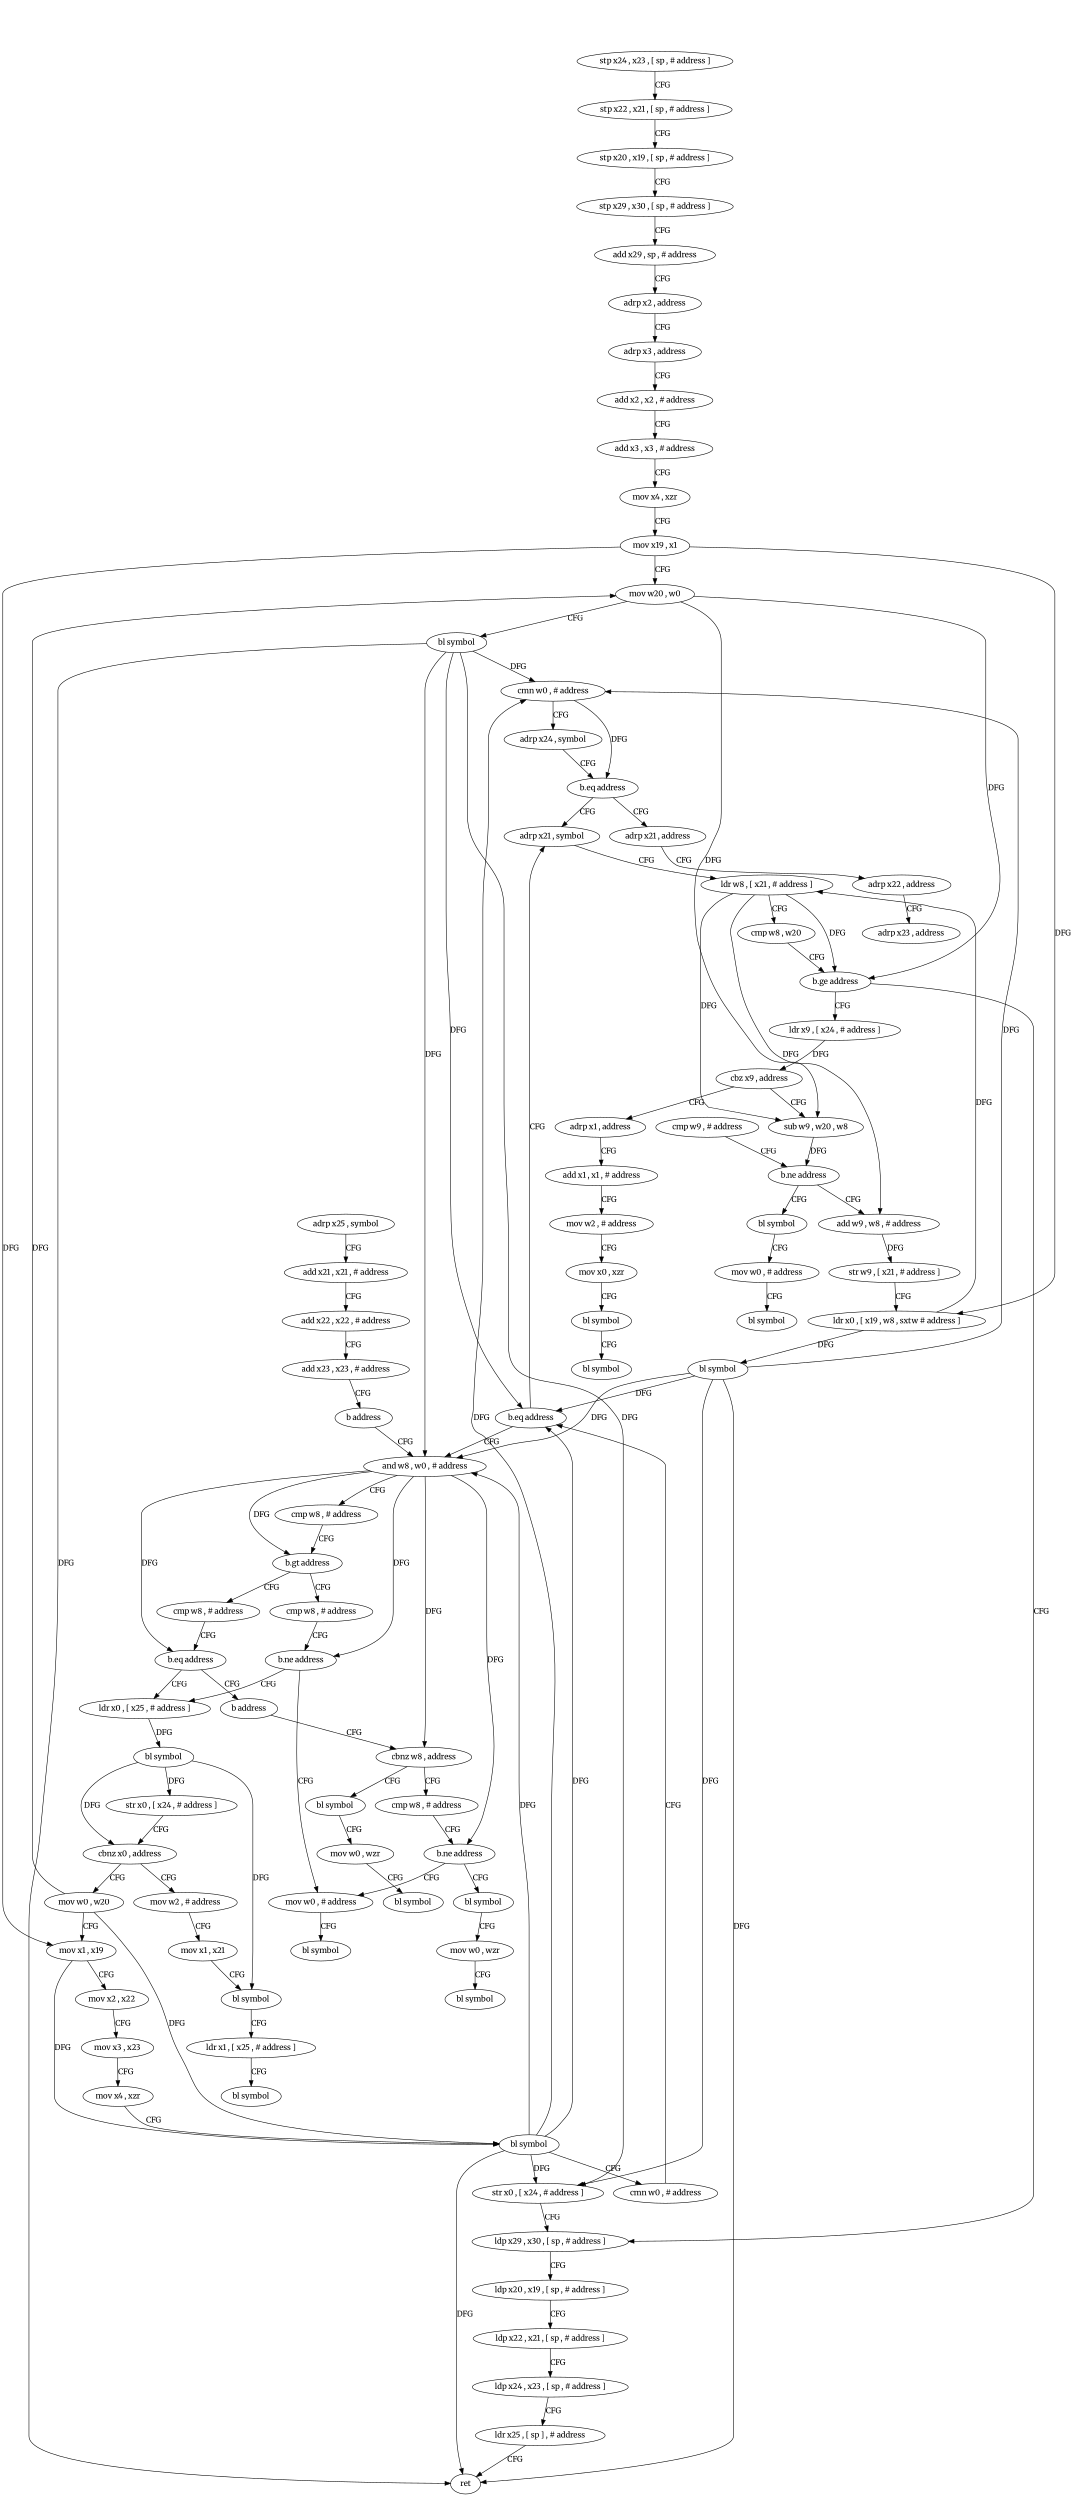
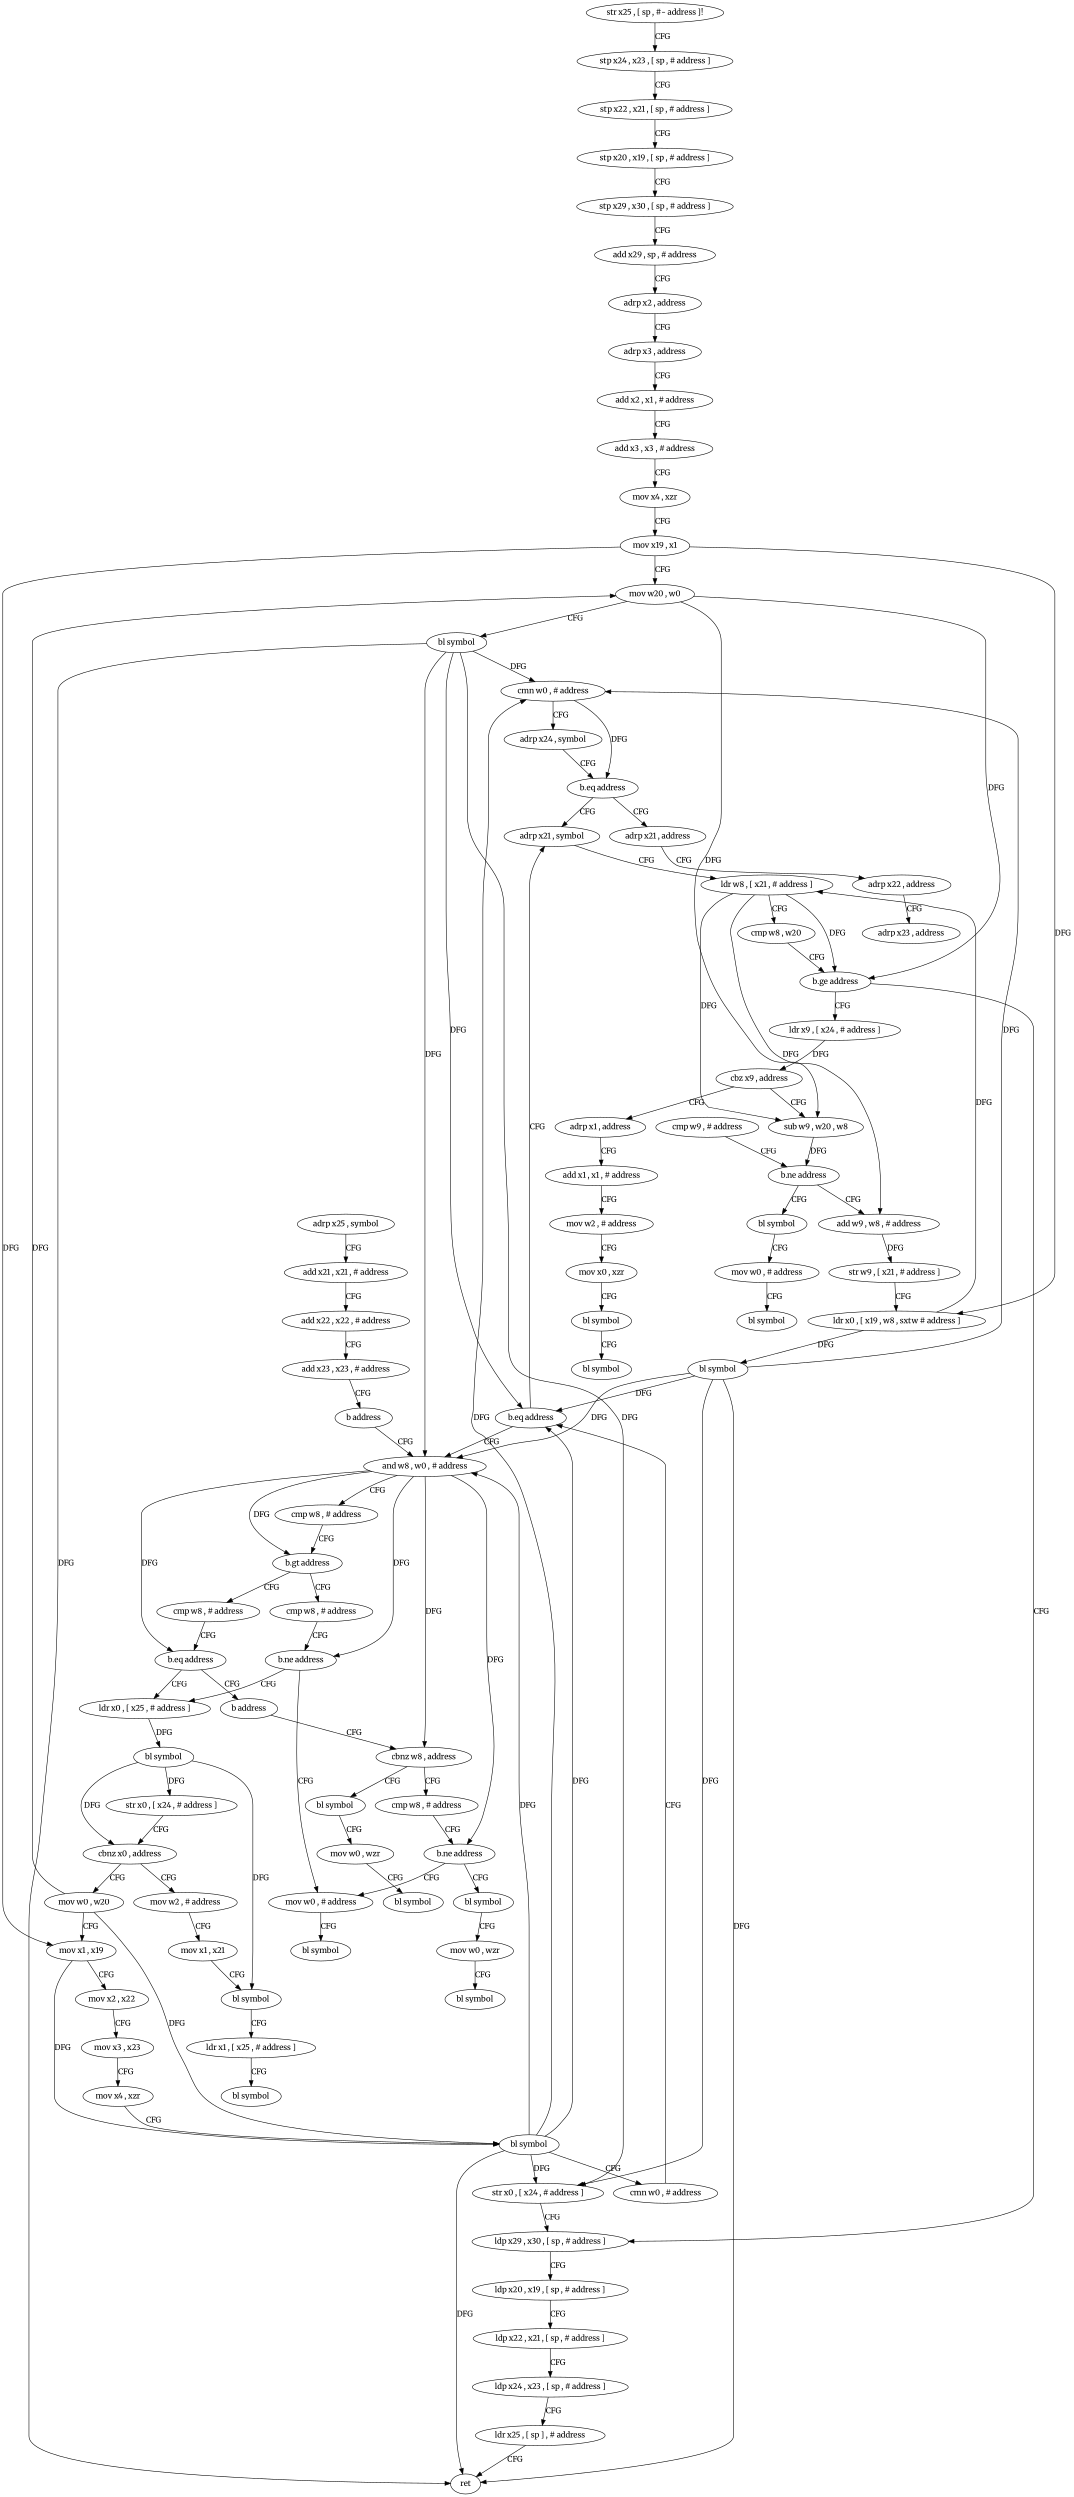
none -> (655, 13)
(655, 400) -> (655, 400)
